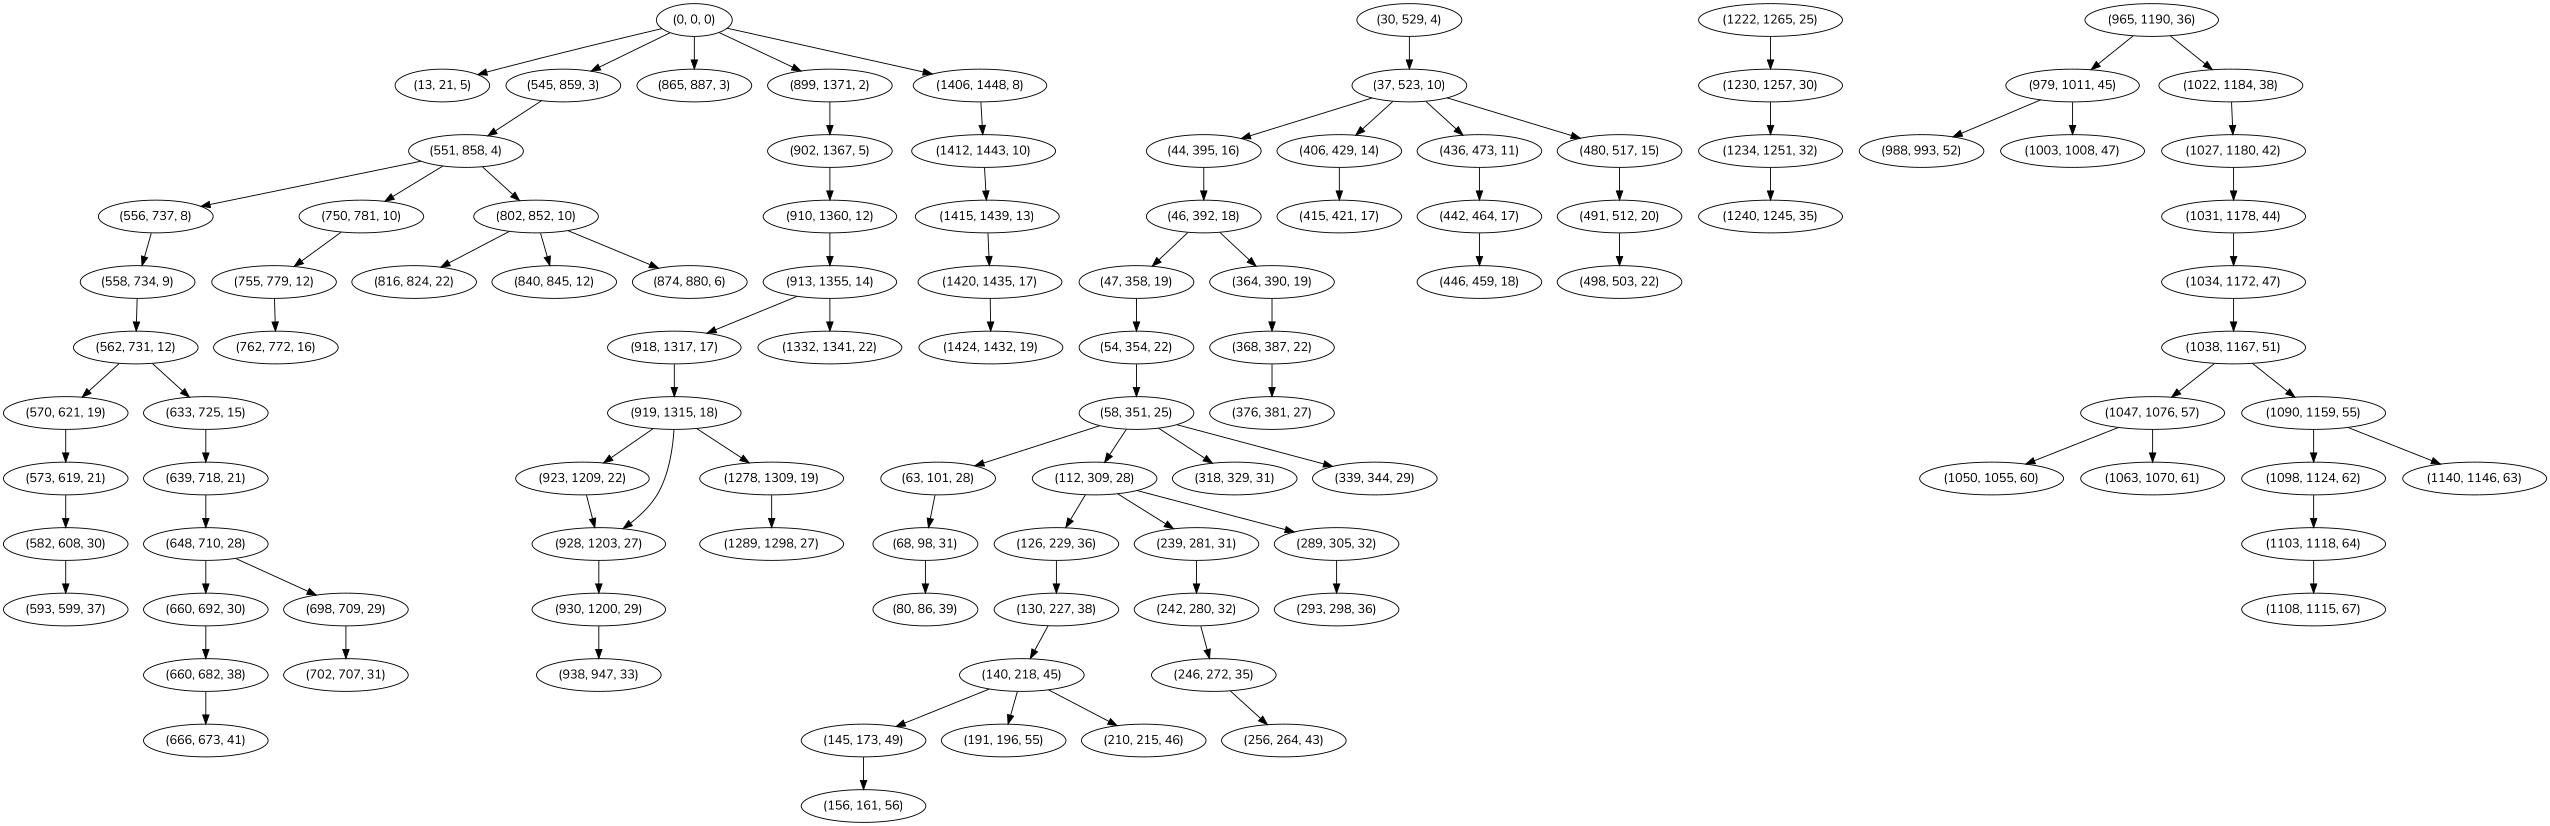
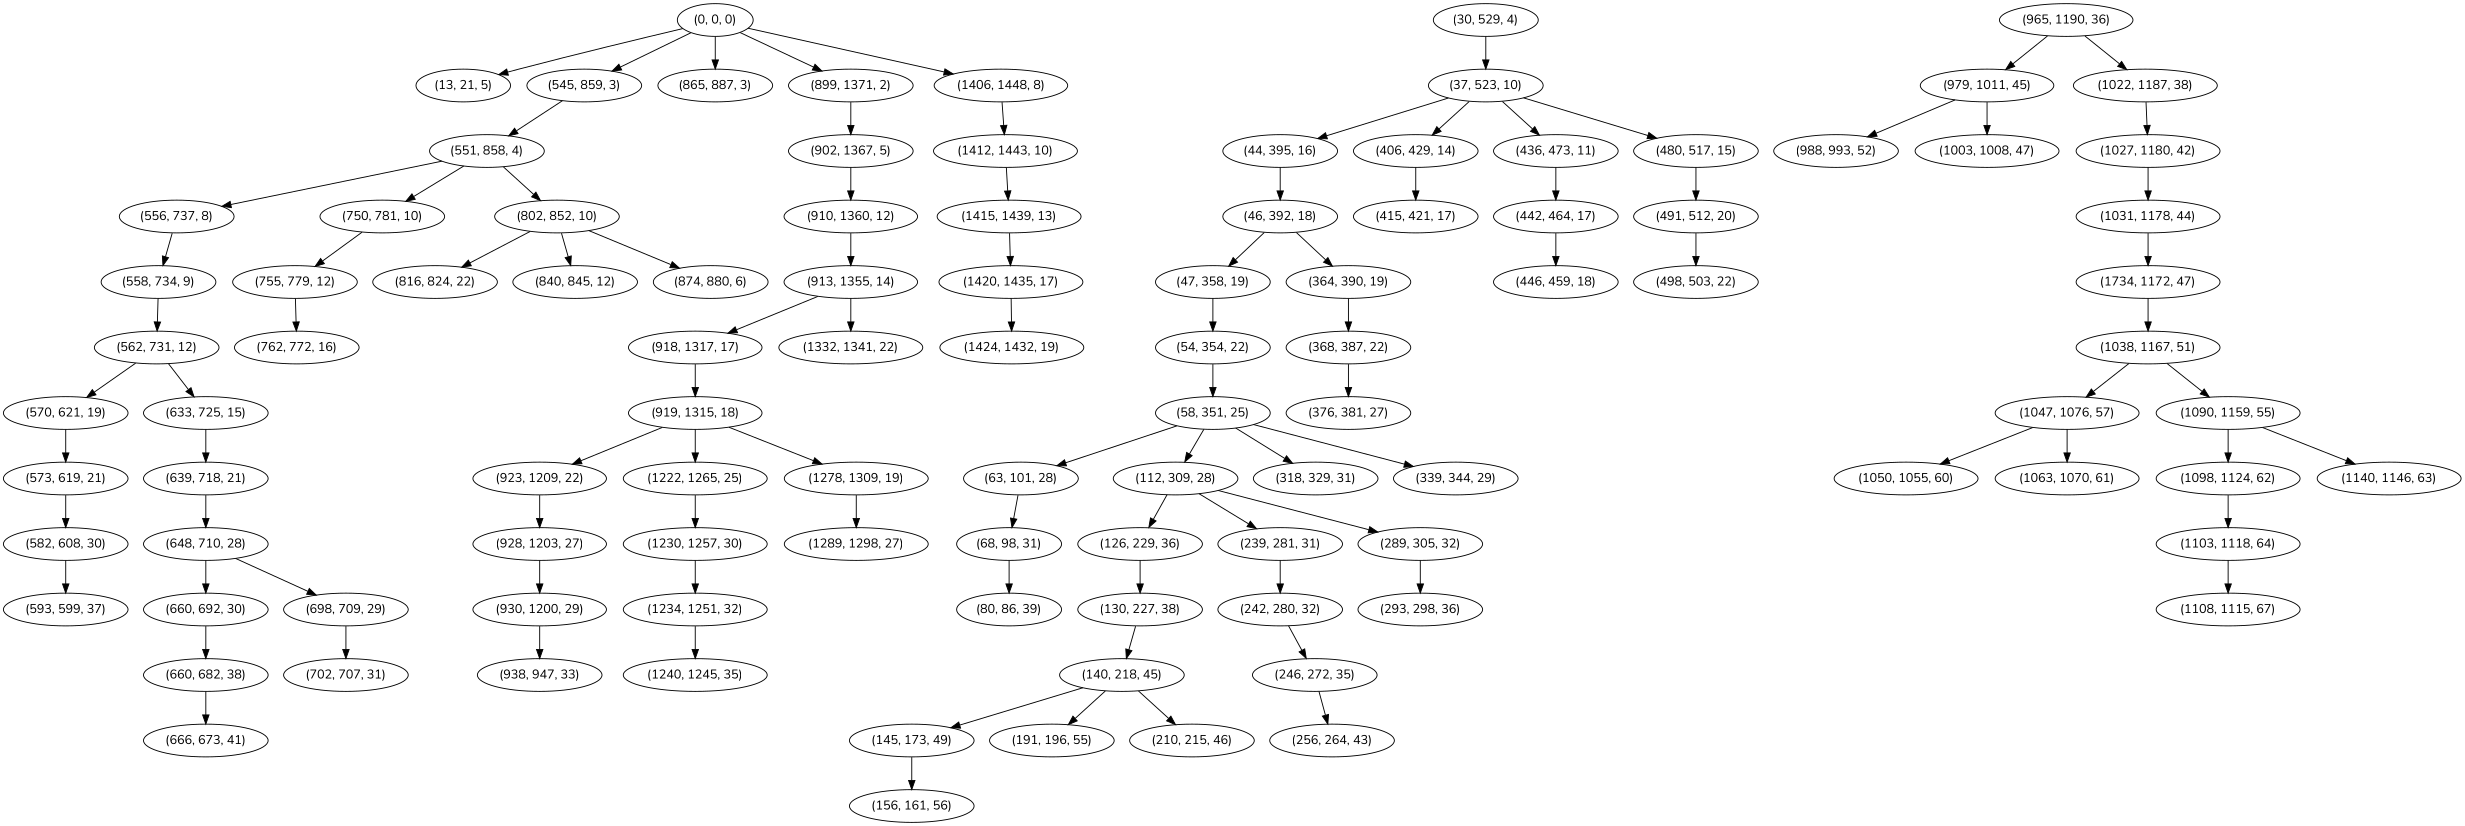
(2231, 86) -> (2145, 86)
(2234, 282) -> (2148, 282)
(663, 482) -> (695, 441)
